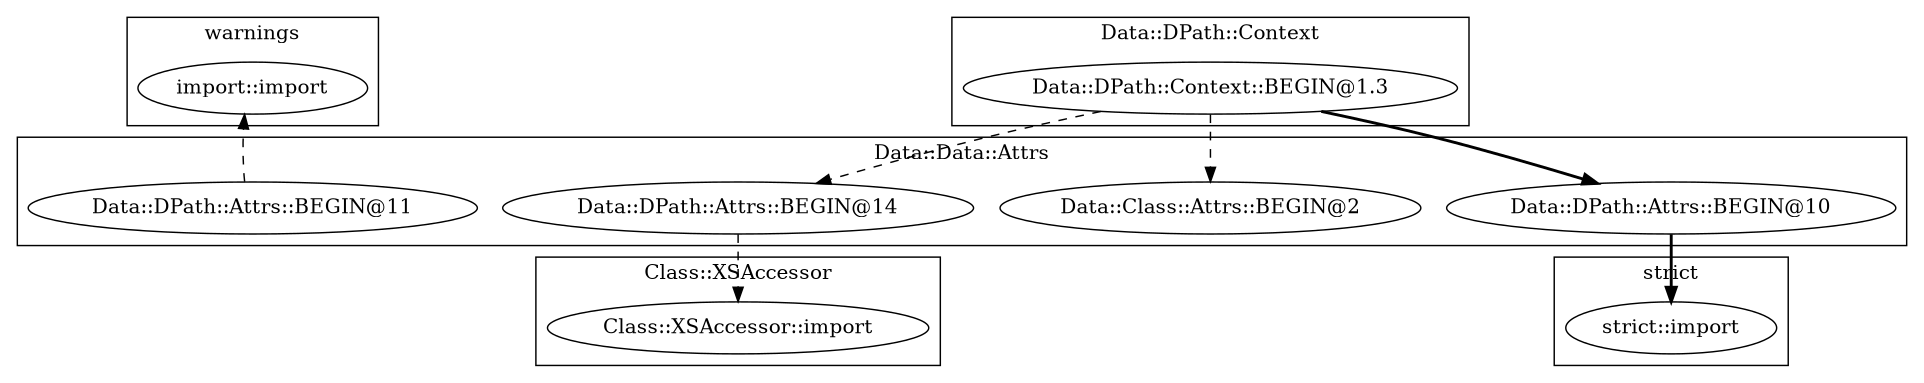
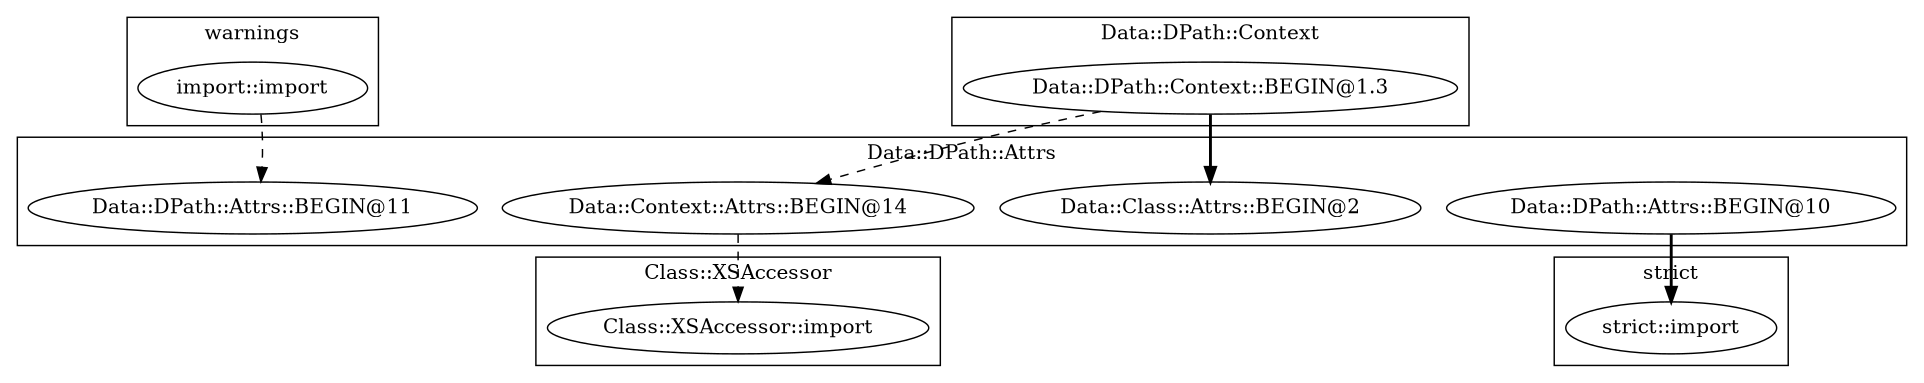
(1210, 146) -> (1210, 146)
(1473, 147) -> none
(962, 154) -> (962, 154)
(243, 155) -> (263, 146)
(738, 208) -> (738, 208)
